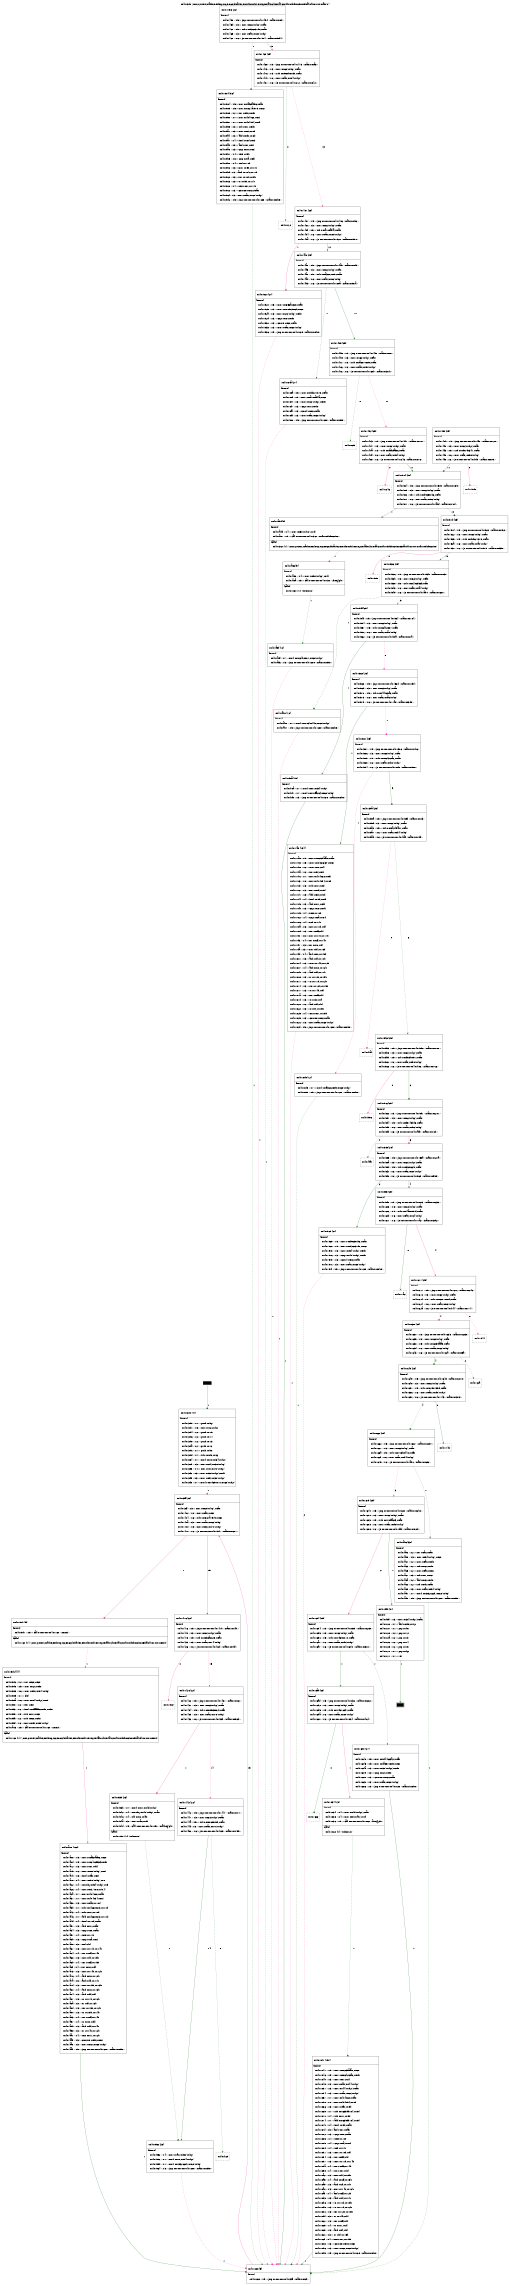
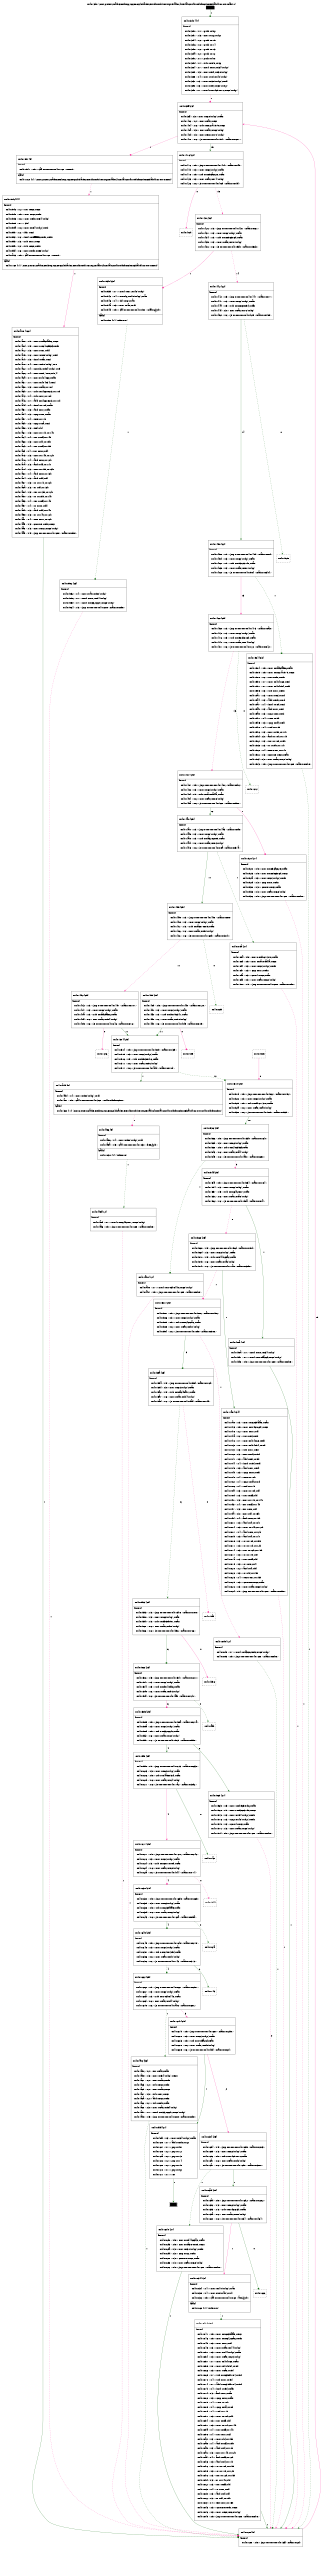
(403, 553) -> (259, 1068)
(194, 1987) -> (241, 429)
